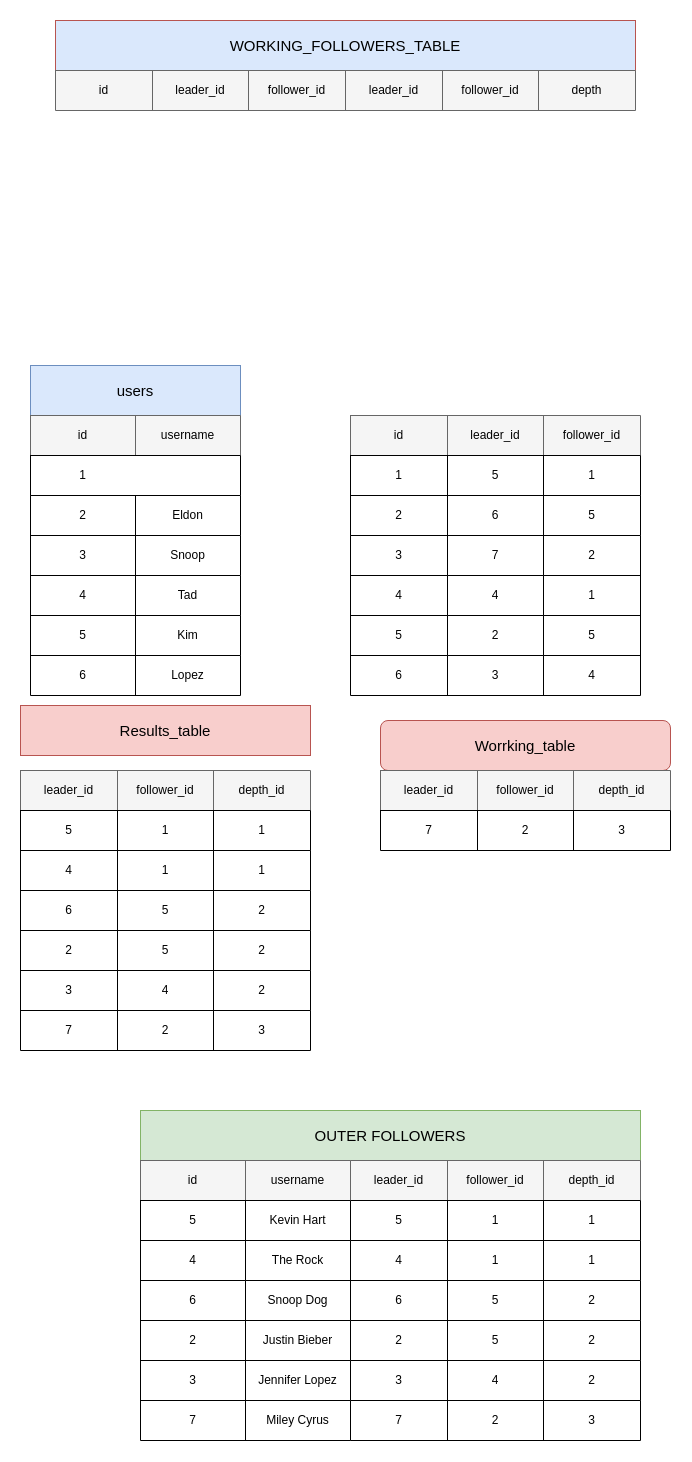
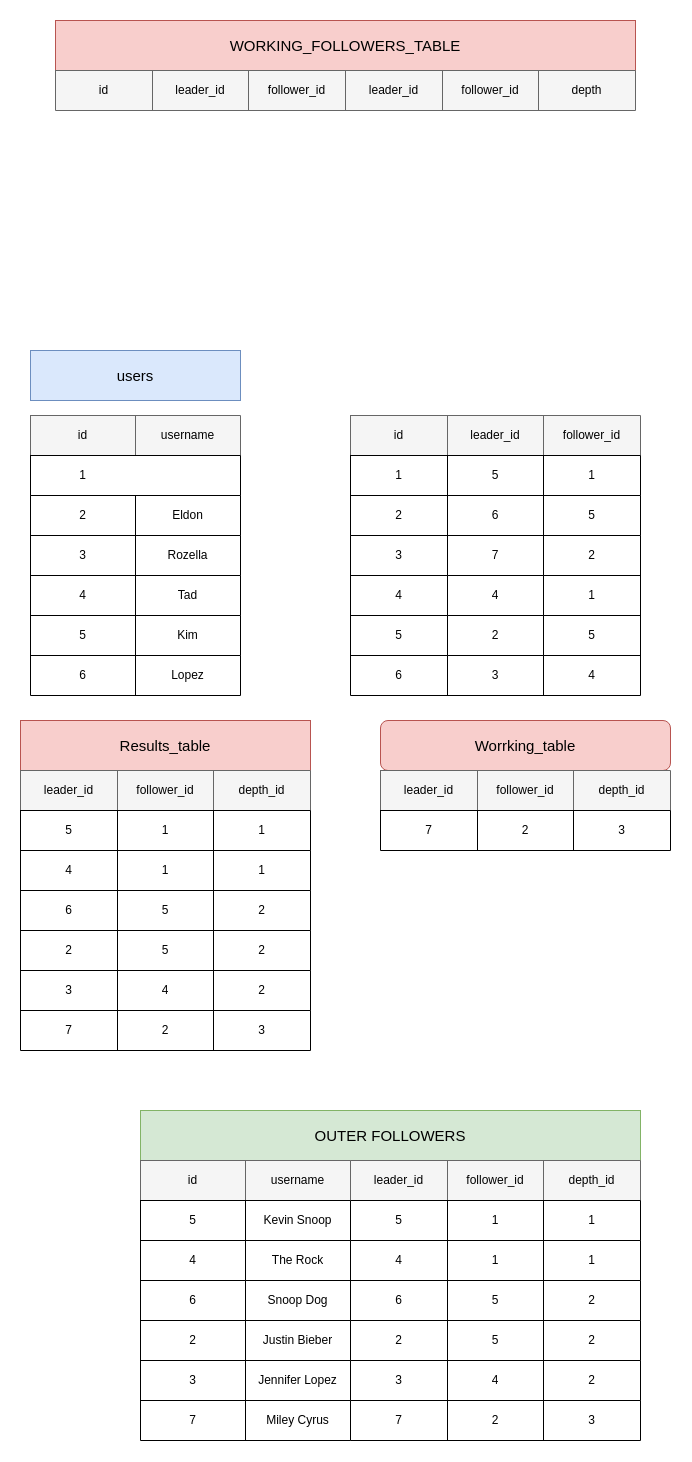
(346, 46) -> (346, 46)
(136, 391) -> (136, 376)
(188, 556) -> (188, 556)
(166, 731) -> (166, 746)
(298, 1221) -> (298, 1221)
